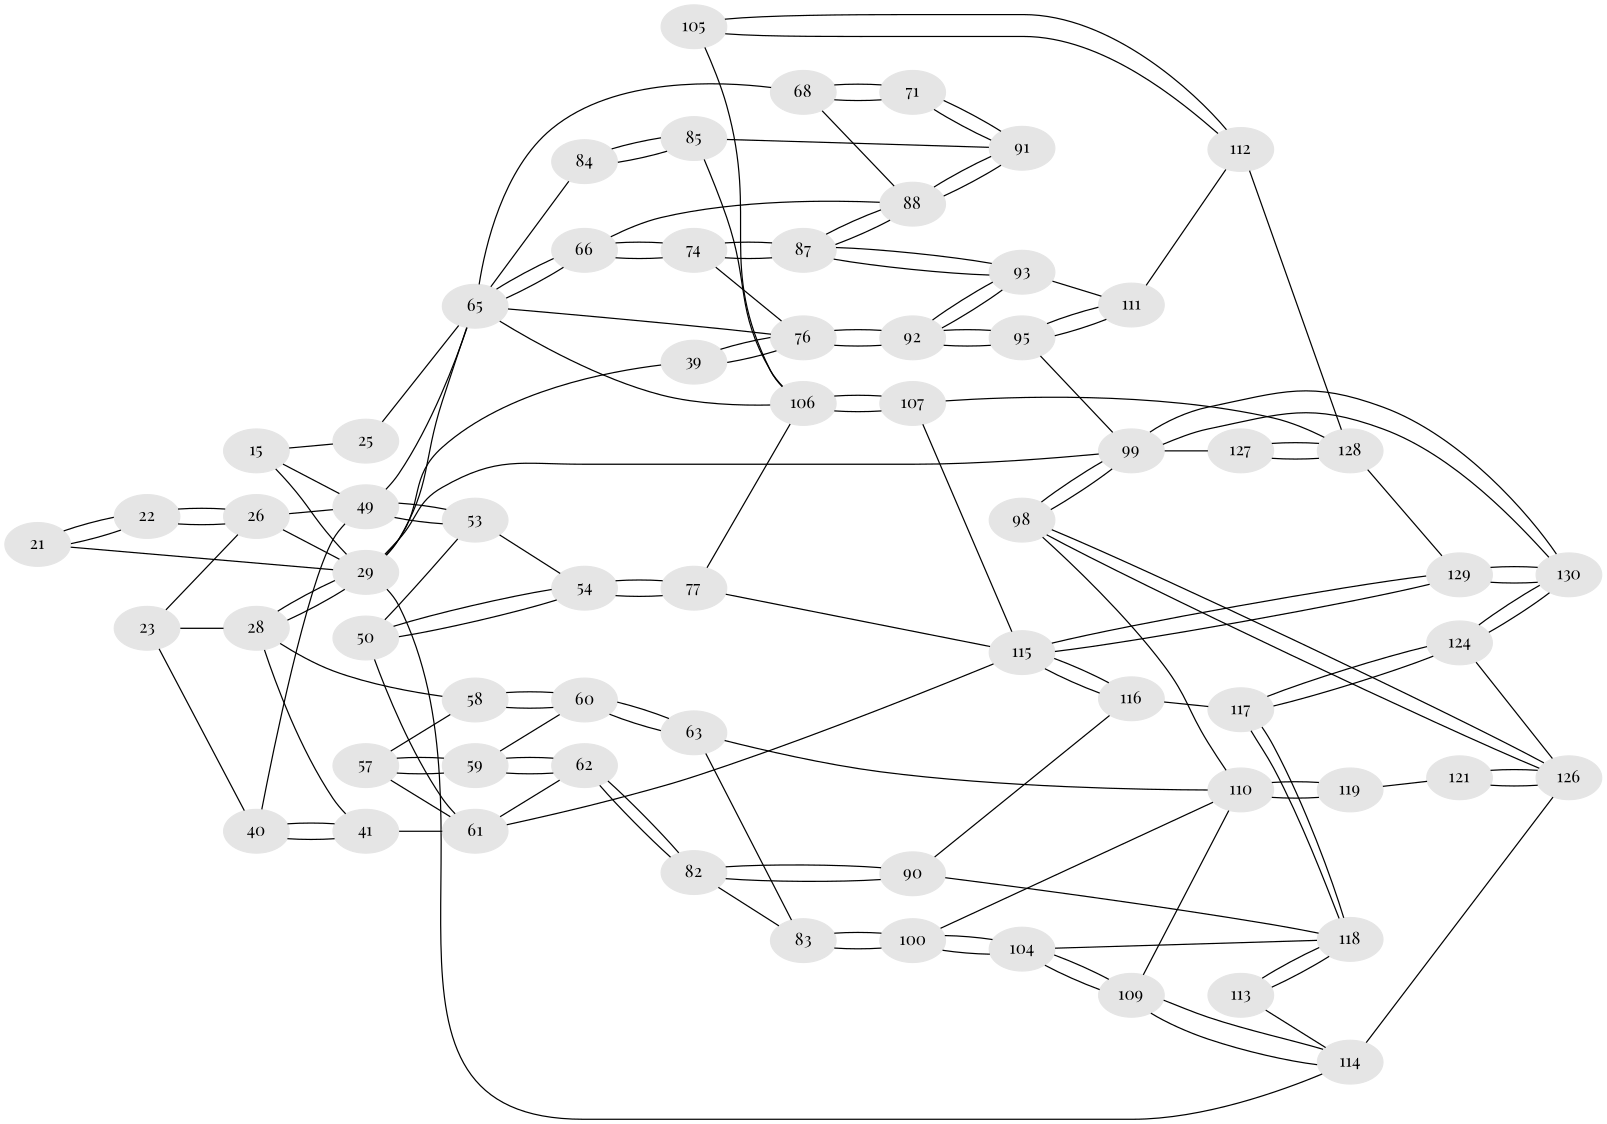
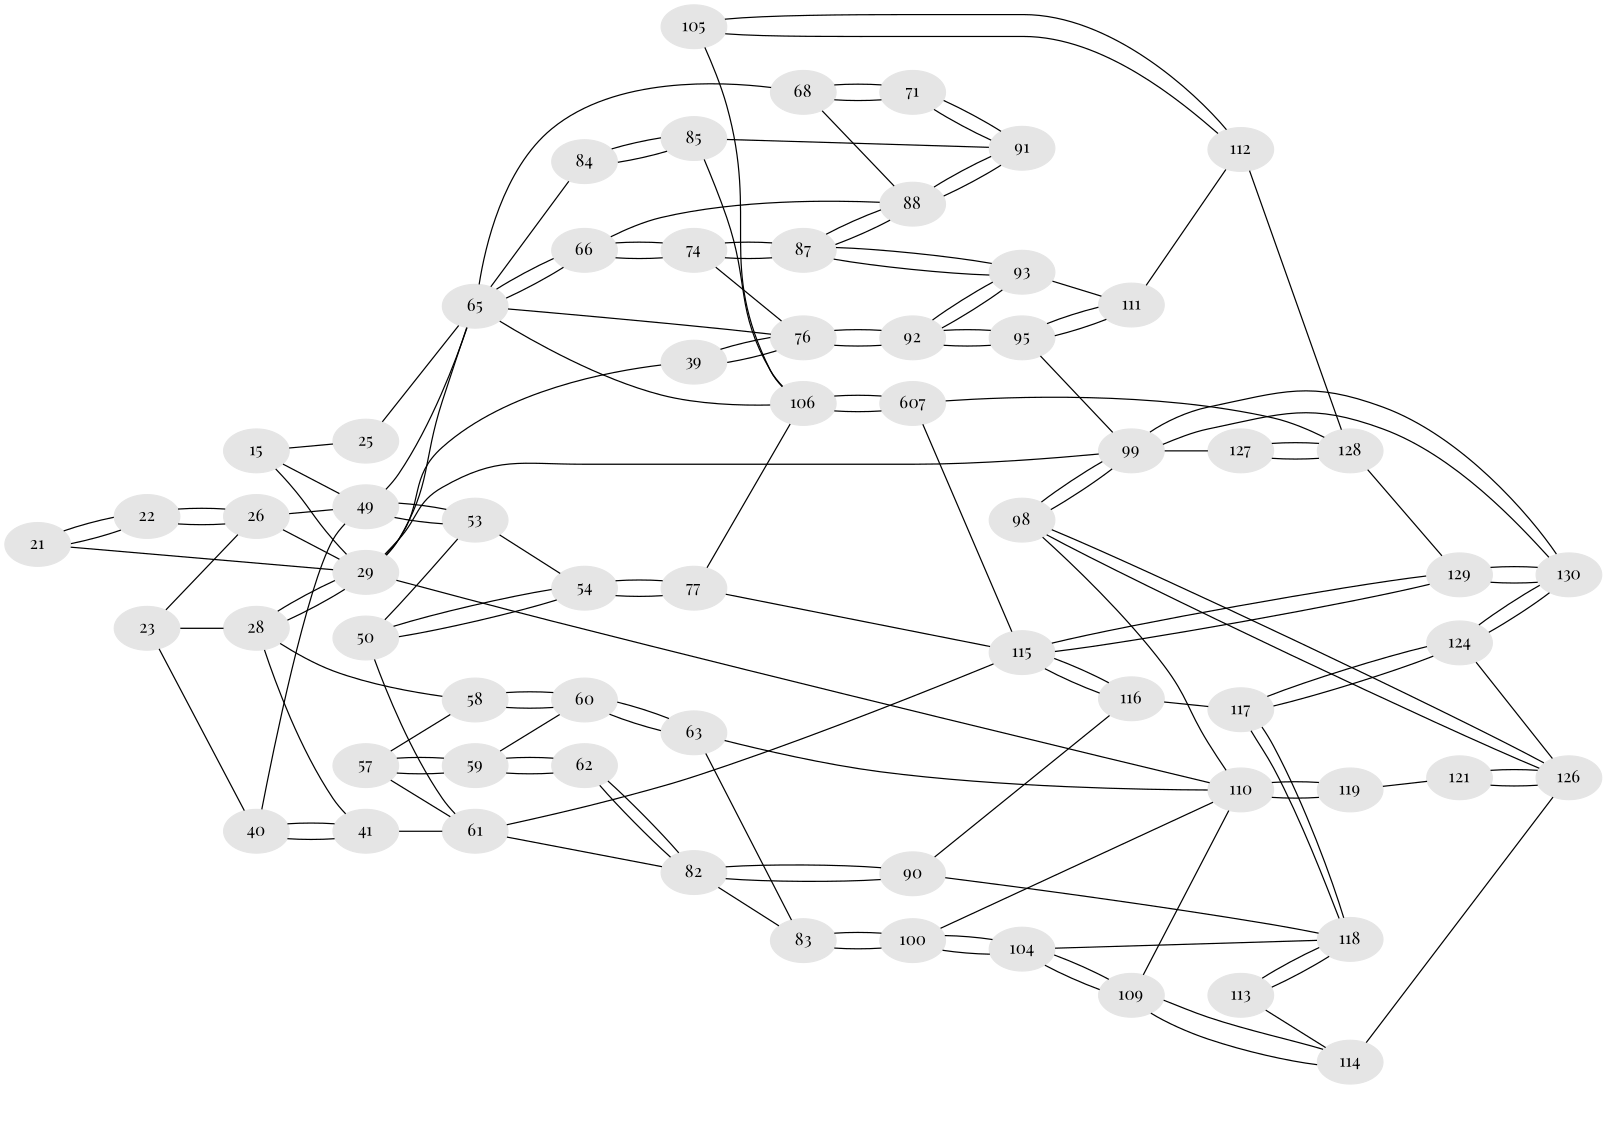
(913, 403) -> (913, 403)
(530, 798) -> (584, 852)
(644, 1119) -> (803, 684)
